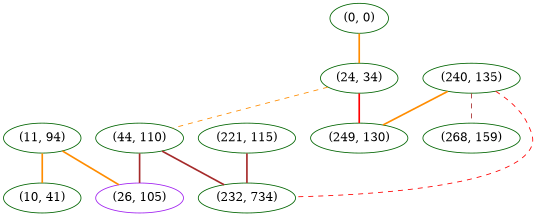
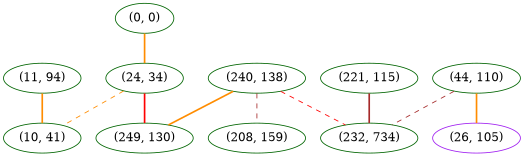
(472, 78) -> (257, 78)
(250, 107) -> (93, 108)
(472, 138) -> (257, 138)
(91, 168) -> none
(140, 168) -> (477, 108)
(193, 168) -> (423, 108)
